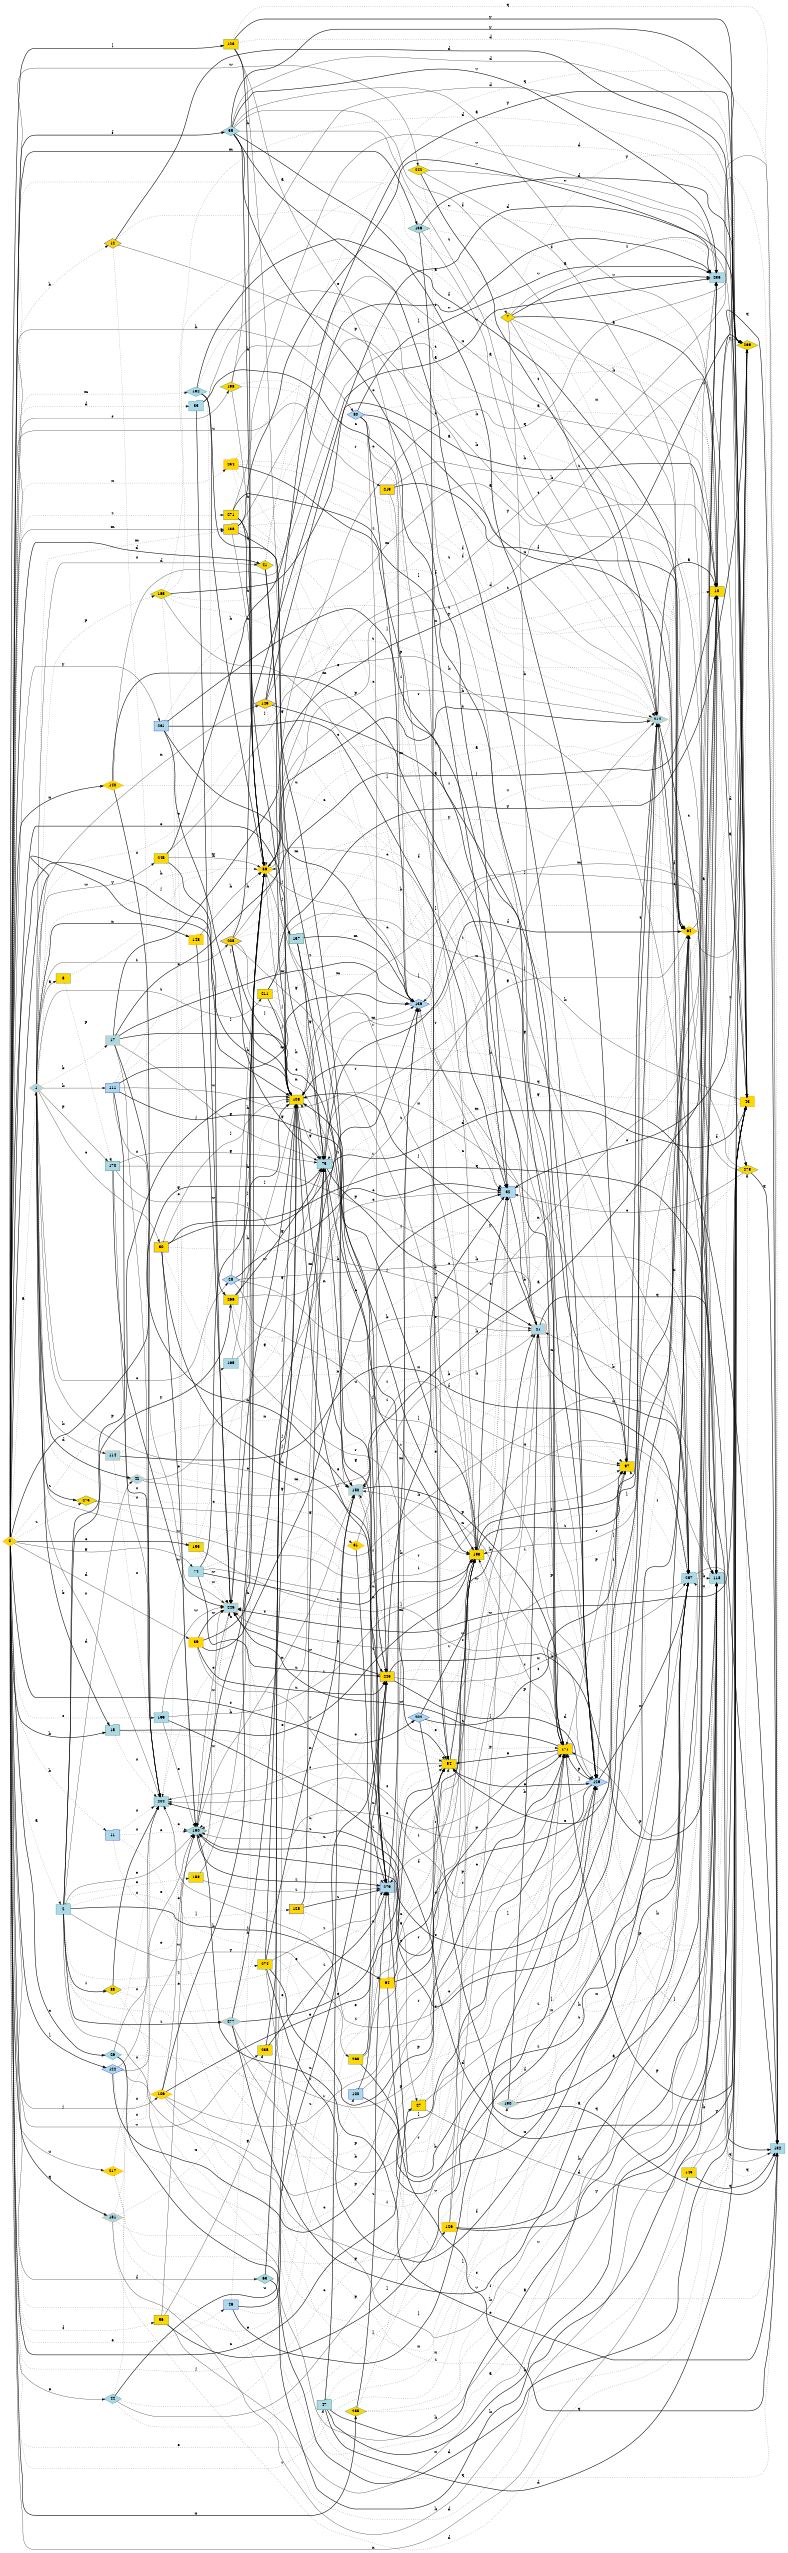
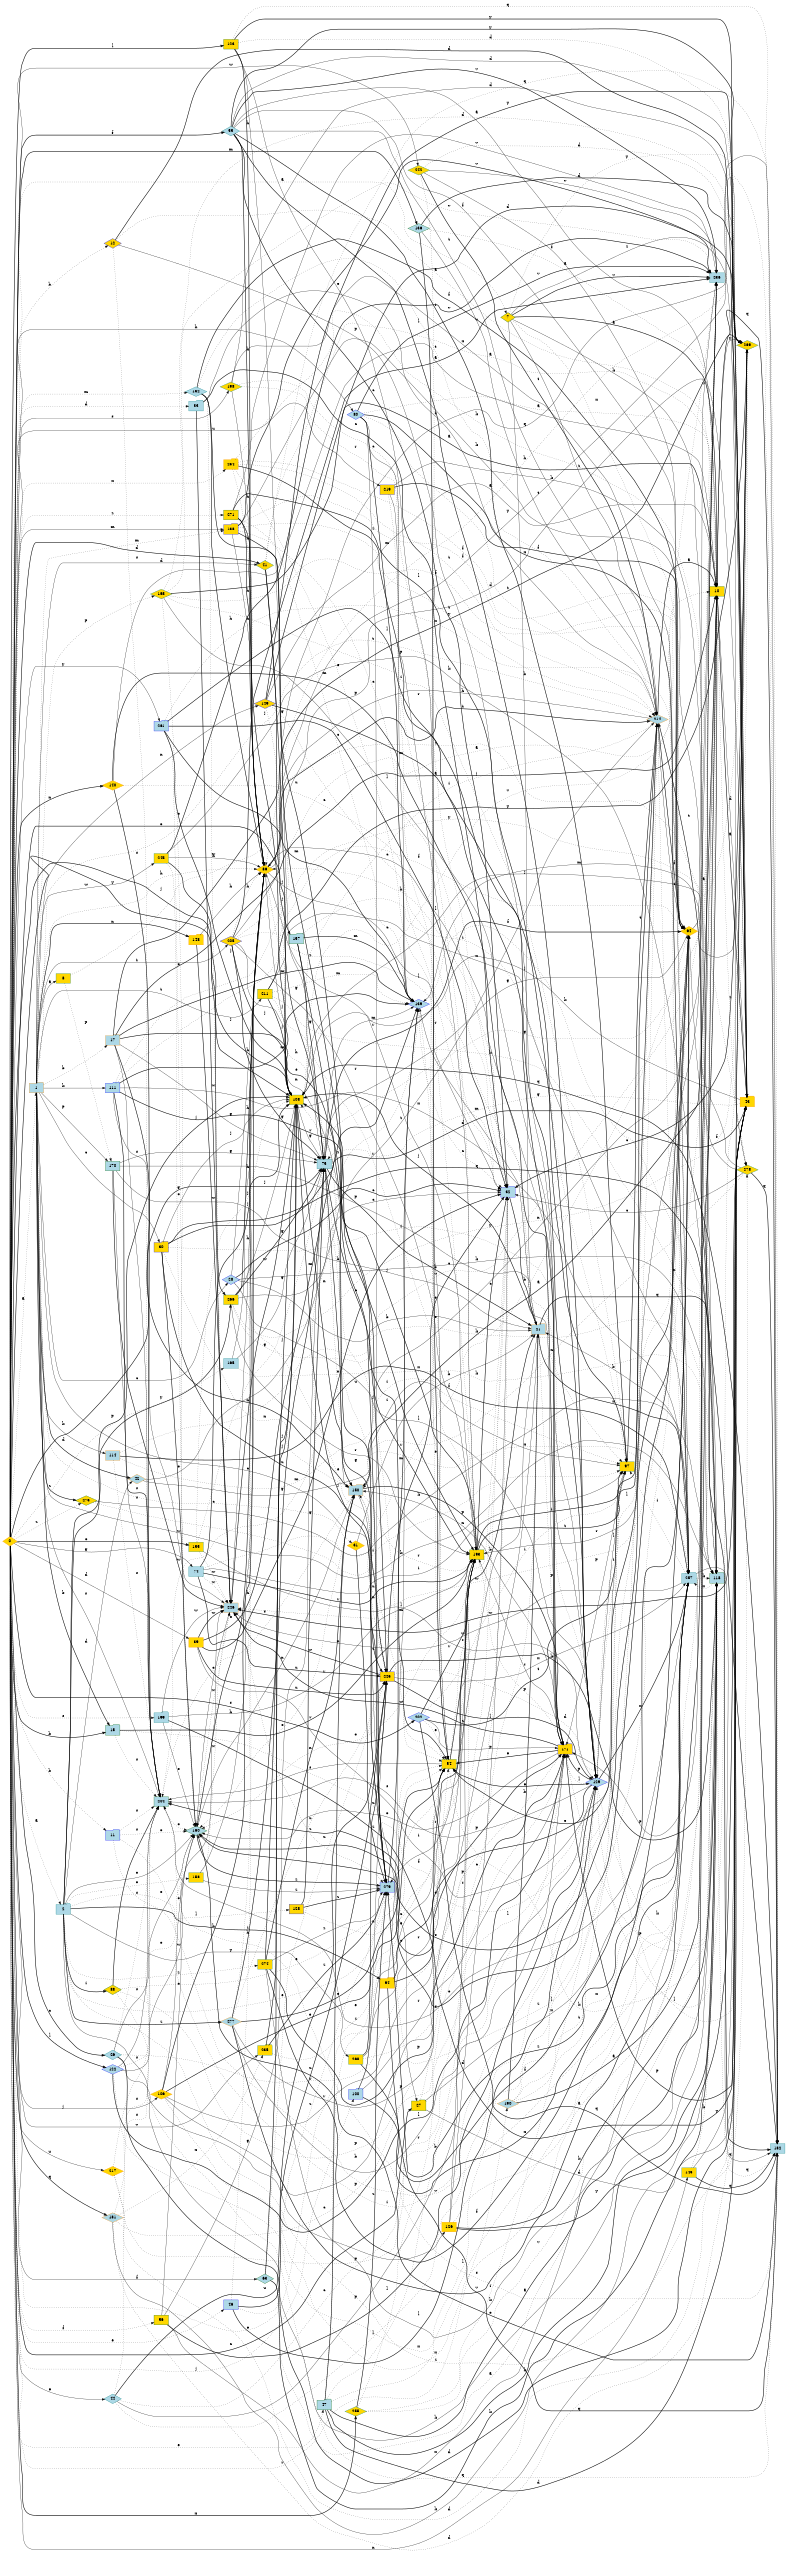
(36, 1088) -> (36, 1088)
(485, 1749) -> (485, 1749)
